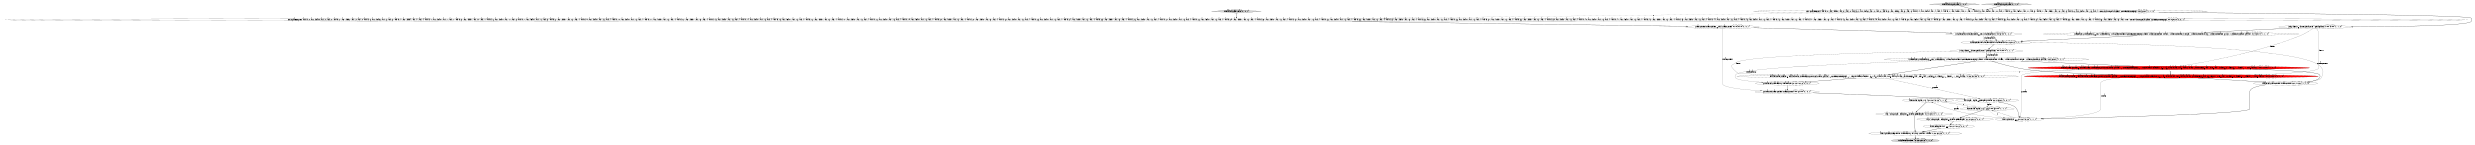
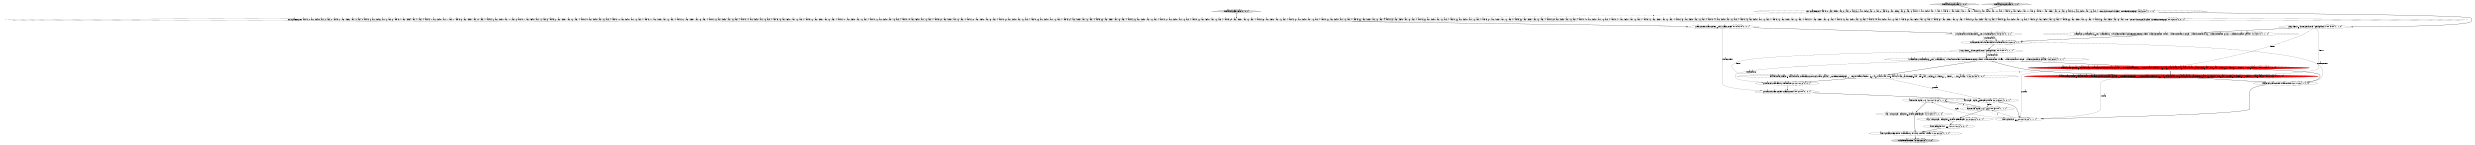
(1964, 104) -> (1964, 104)
(1957, 109) -> (1957, 109)
